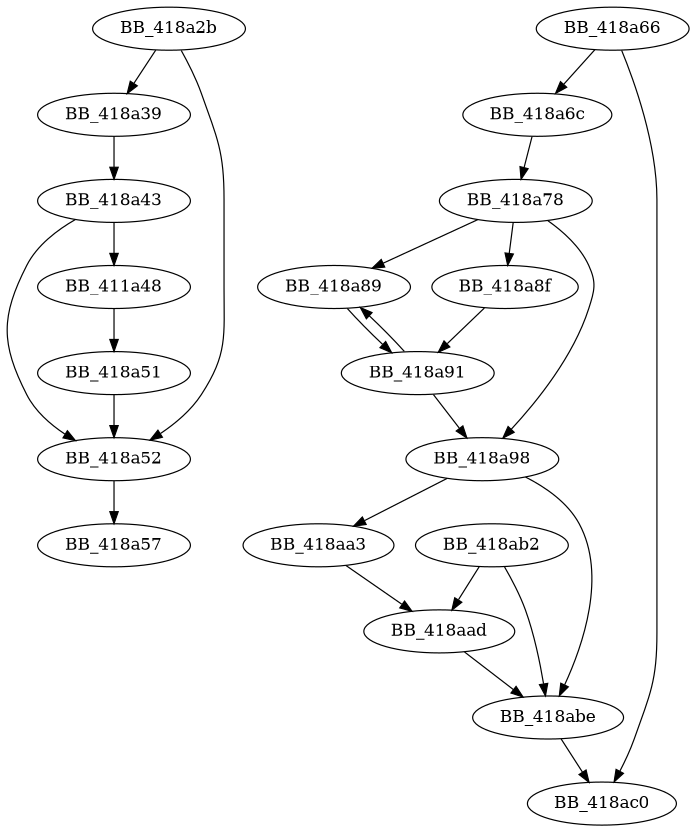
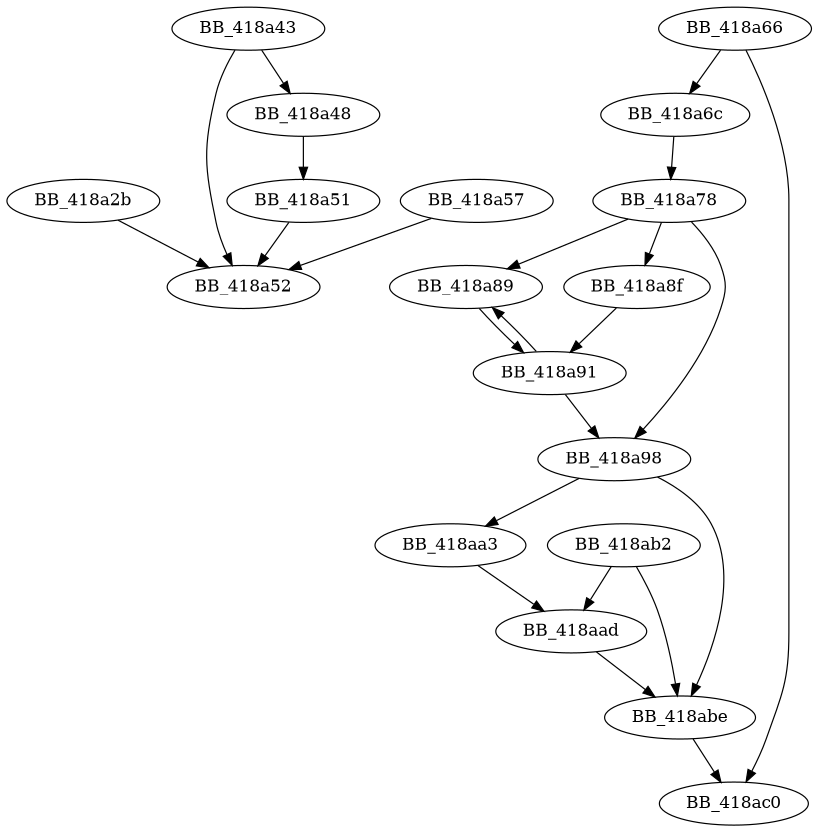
(114, 115) -> none
(114, 287) -> (303, 115)
(114, 496) -> (366, 242)
